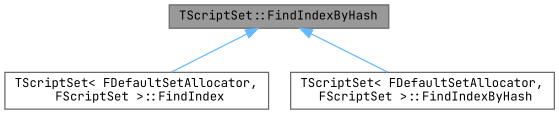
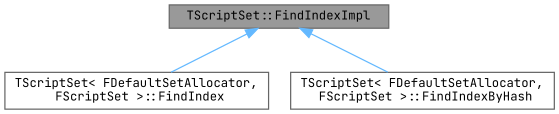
(279, 17) -> (279, 17)
